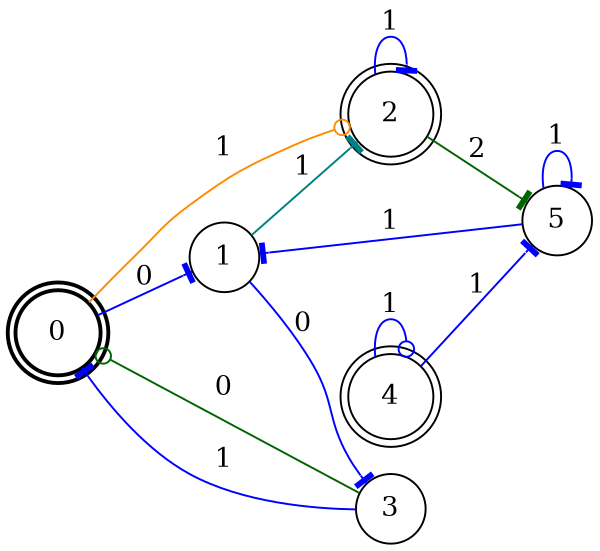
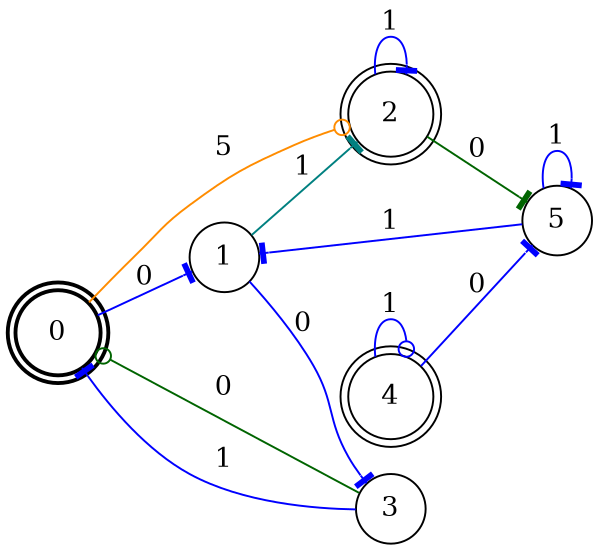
(224, 148) -> (224, 148)
(478, 150) -> (478, 150)
(478, 285) -> (478, 285)
